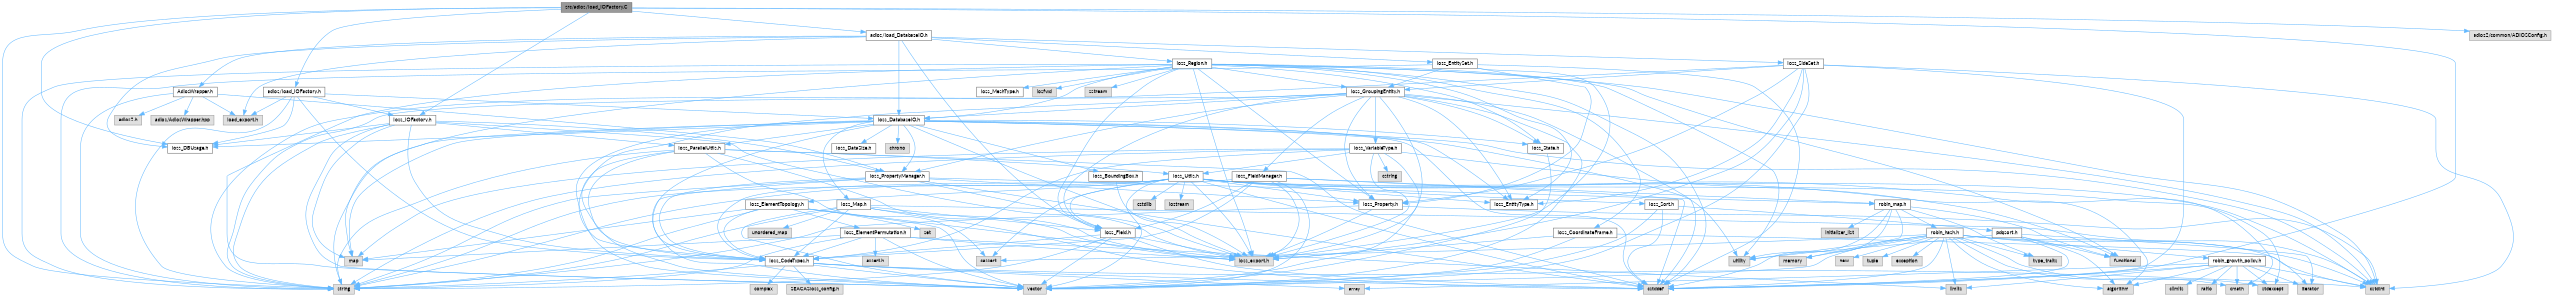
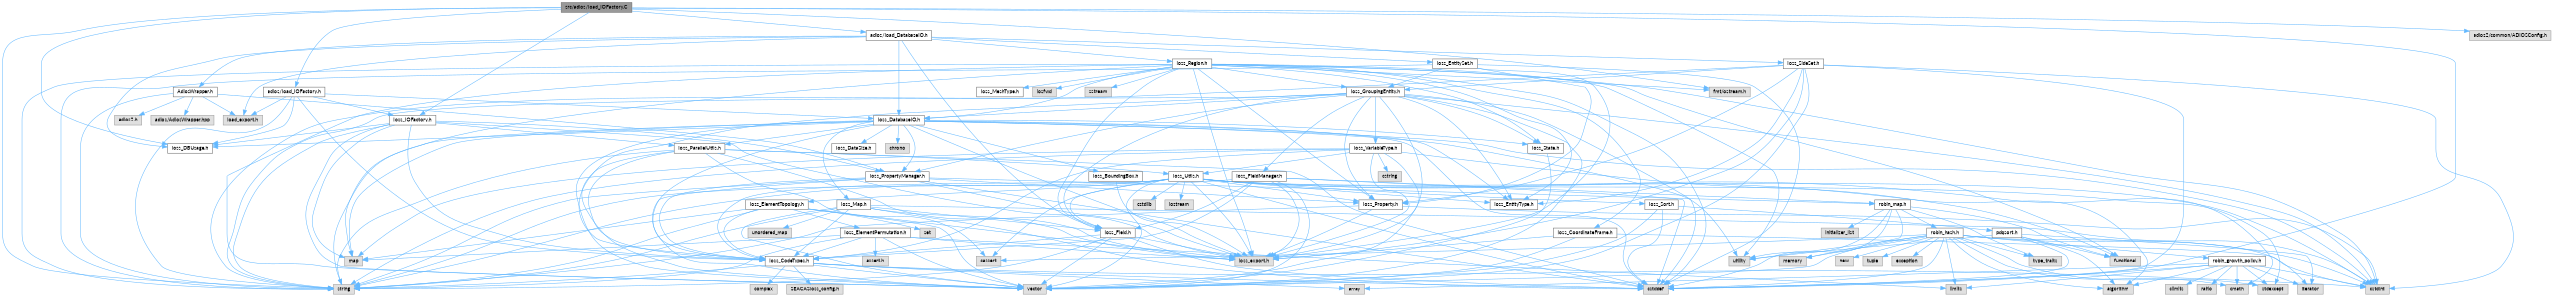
none -> (1730, 92)
